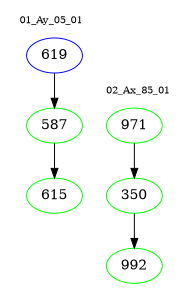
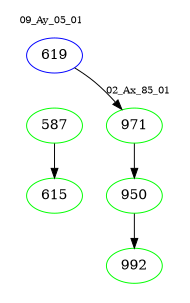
(51, 21) -> (51, 21)
(55, 86) -> (105, 91)
(134, 196) -> (134, 196)
